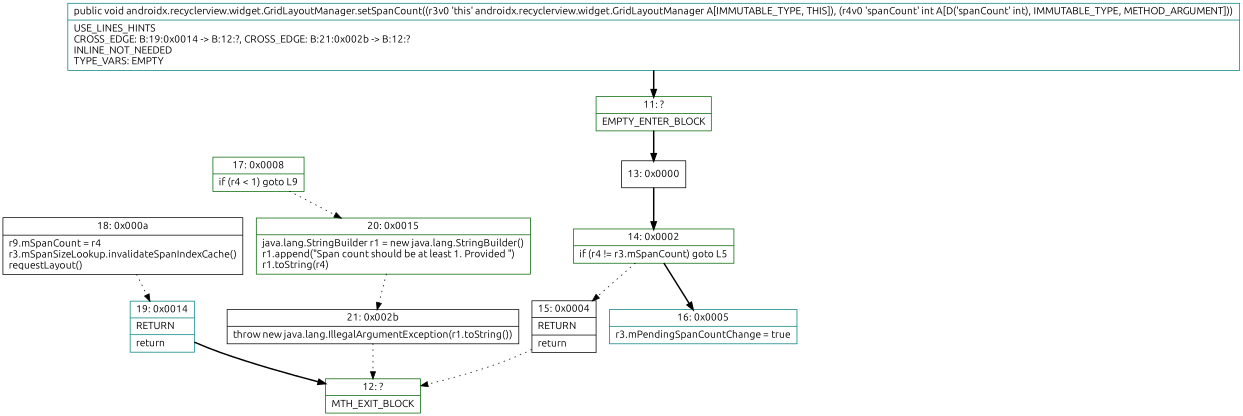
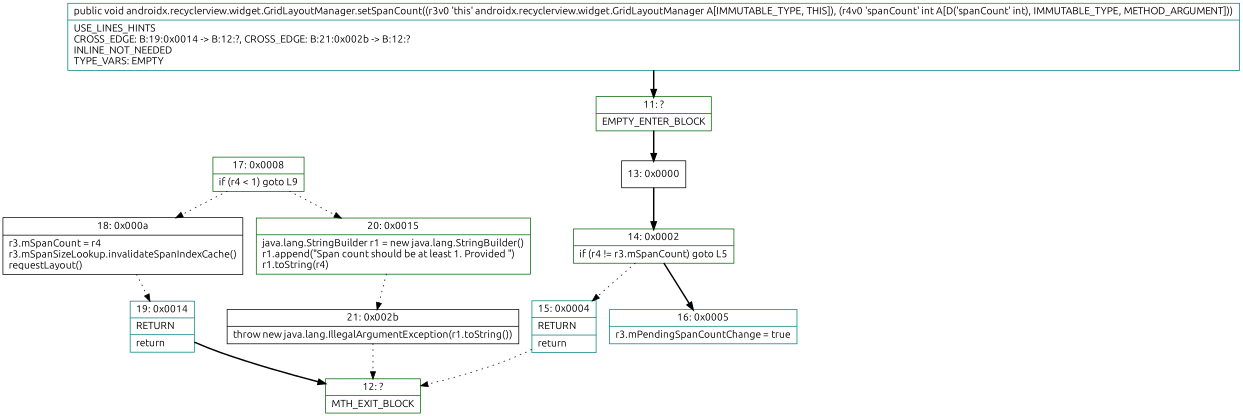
none -> (205, 203)
(55, 244) -> (55, 244)
(564, 327) -> (564, 327)
